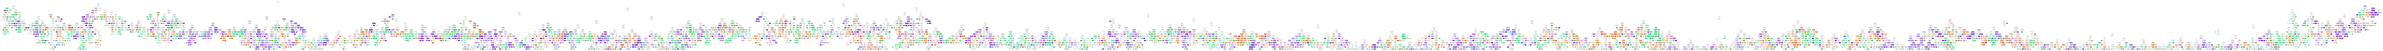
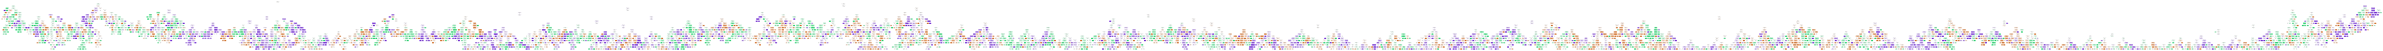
none -> (363, 45)
